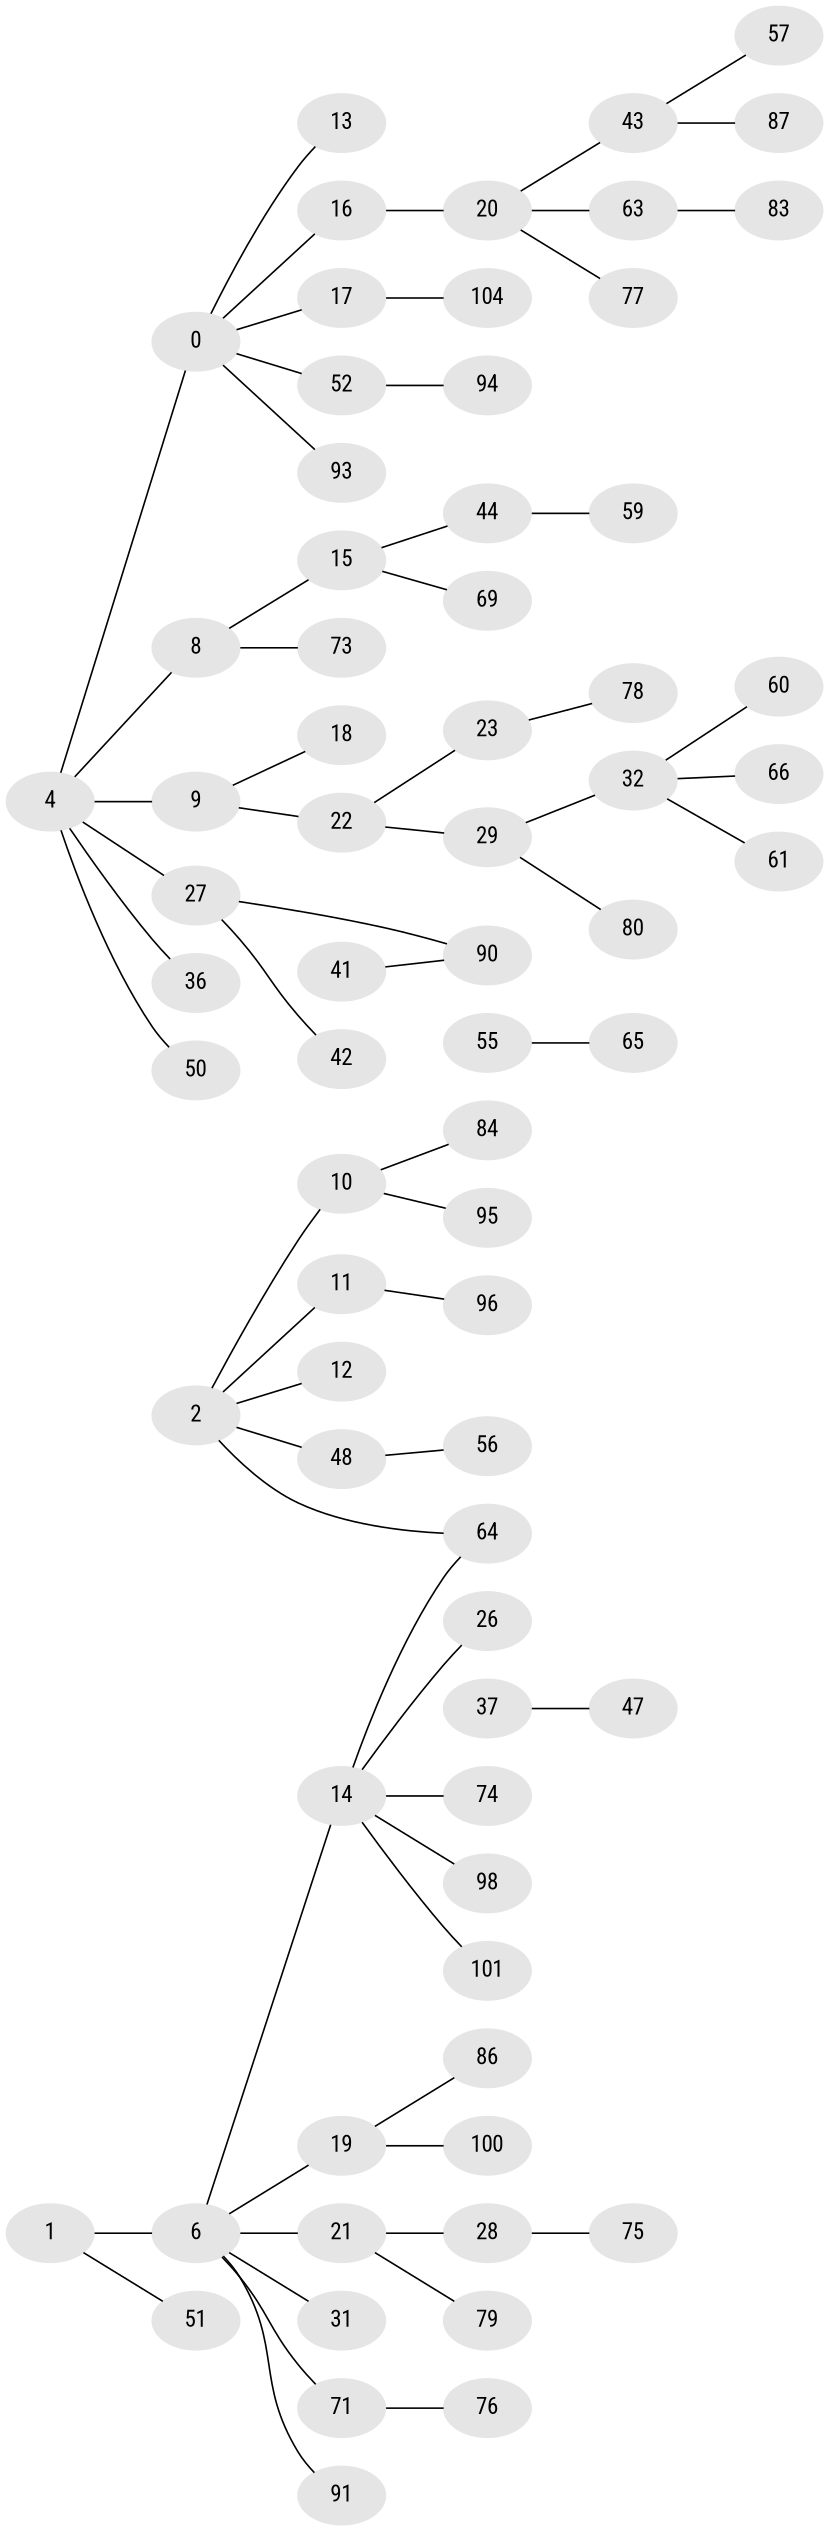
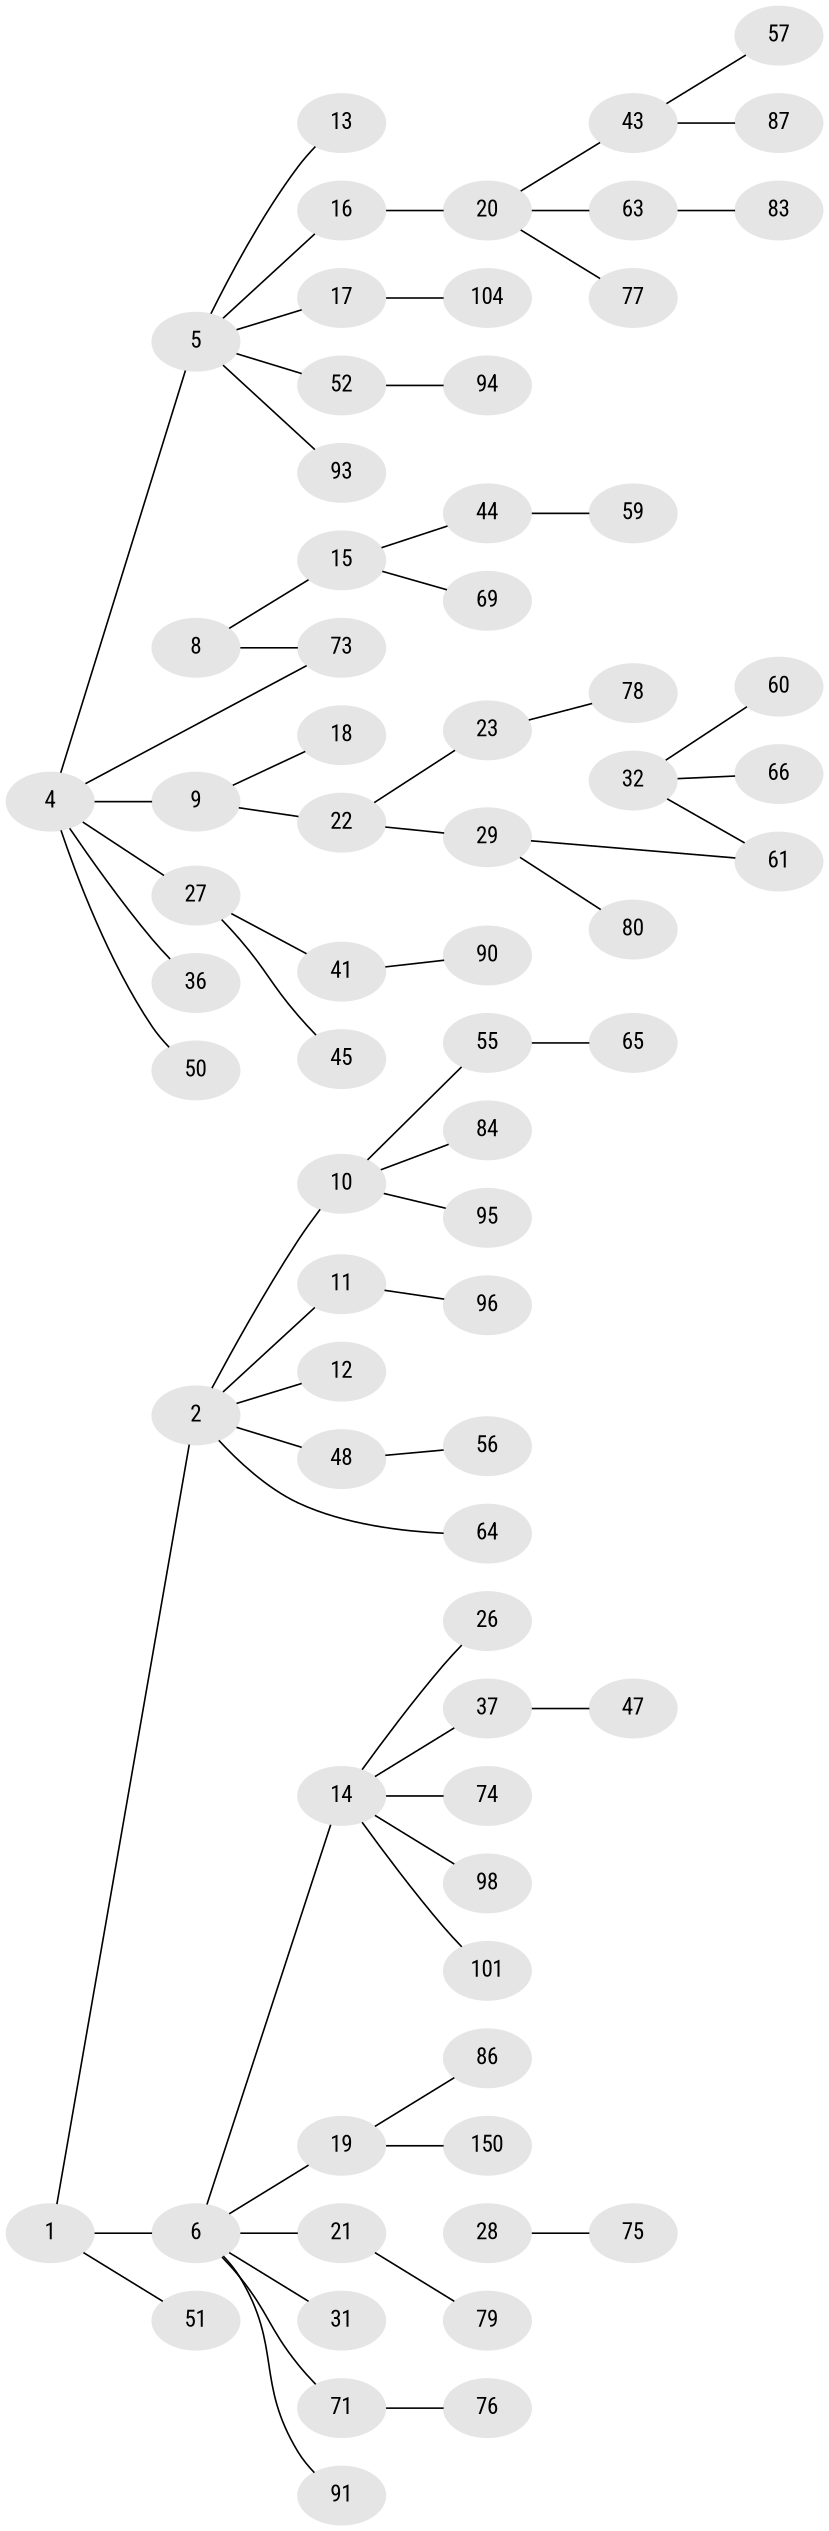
(196, 342) -> (196, 342)
(123, 725) -> (196, 725)
(560, 809) -> (633, 849)
(344, 919) -> (269, 934)
(342, 1059) -> (342, 1059)
none -> (415, 1113)
(398, 1658) -> (415, 1752)
none -> (123, 1824)
(487, 2146) -> (487, 2146)
(415, 2233) -> none
